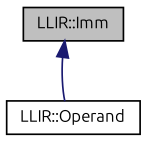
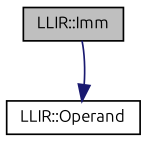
(62, 79) -> (84, 63)
